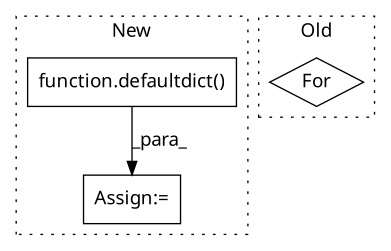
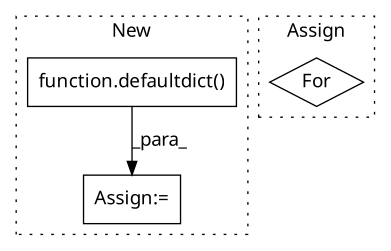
(317, 32) -> (317, 32)
